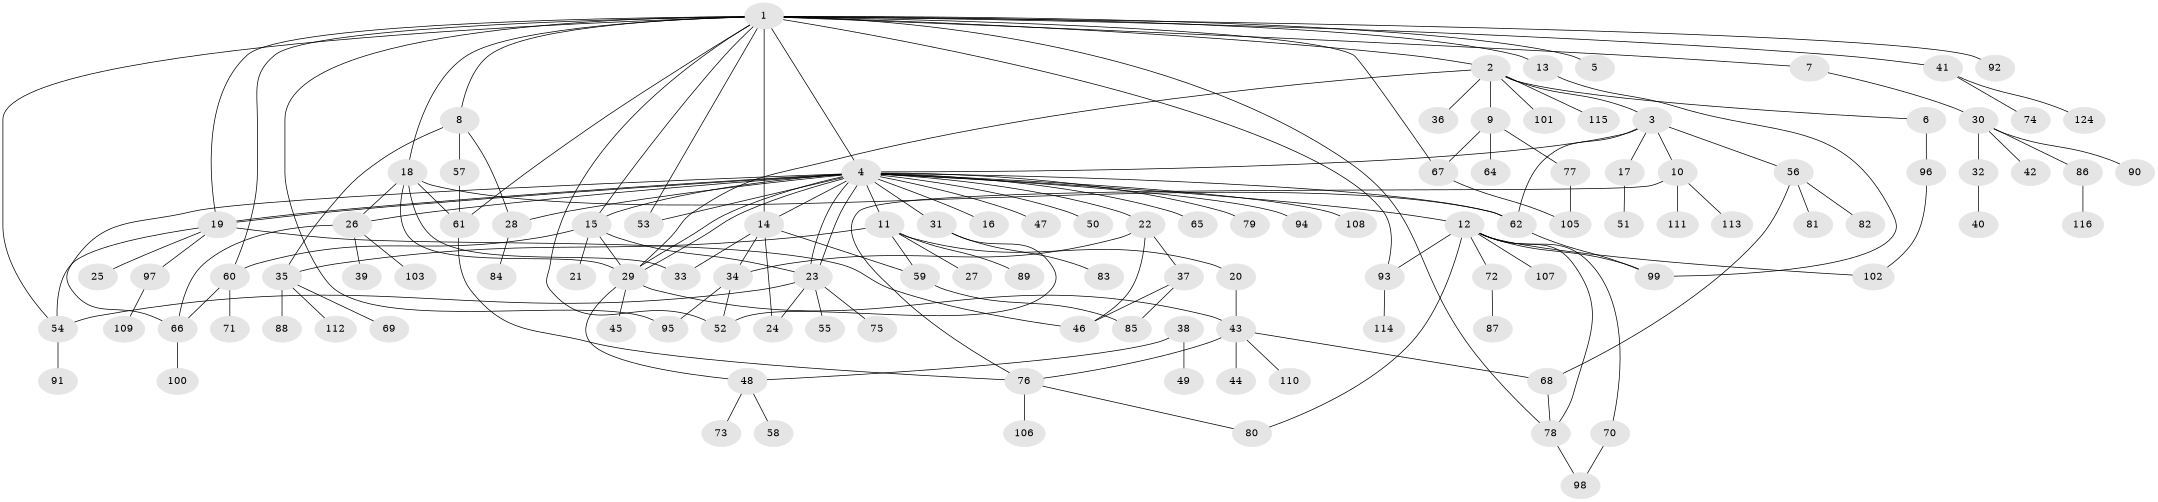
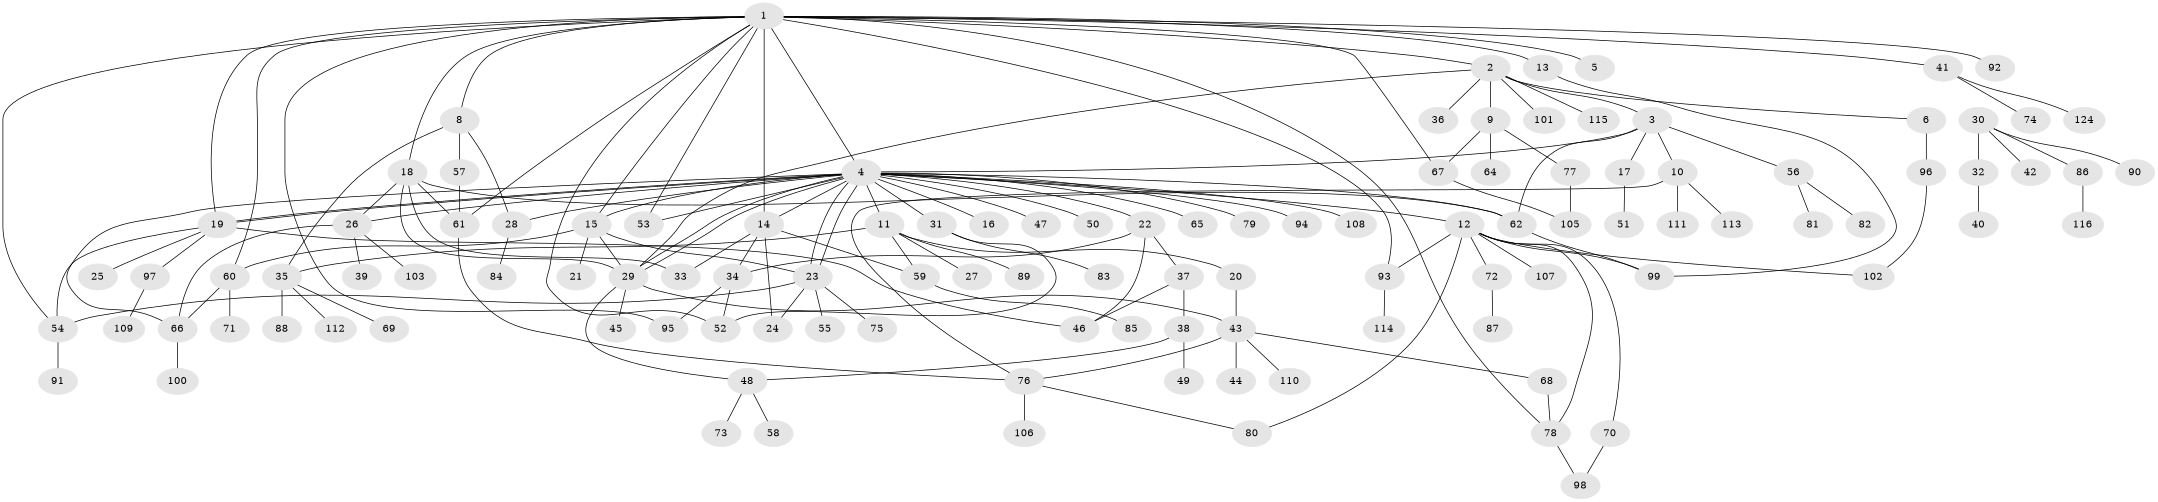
(1810, 68) -> none
(1692, 297) -> none
(1159, 301) -> (1184, 303)
